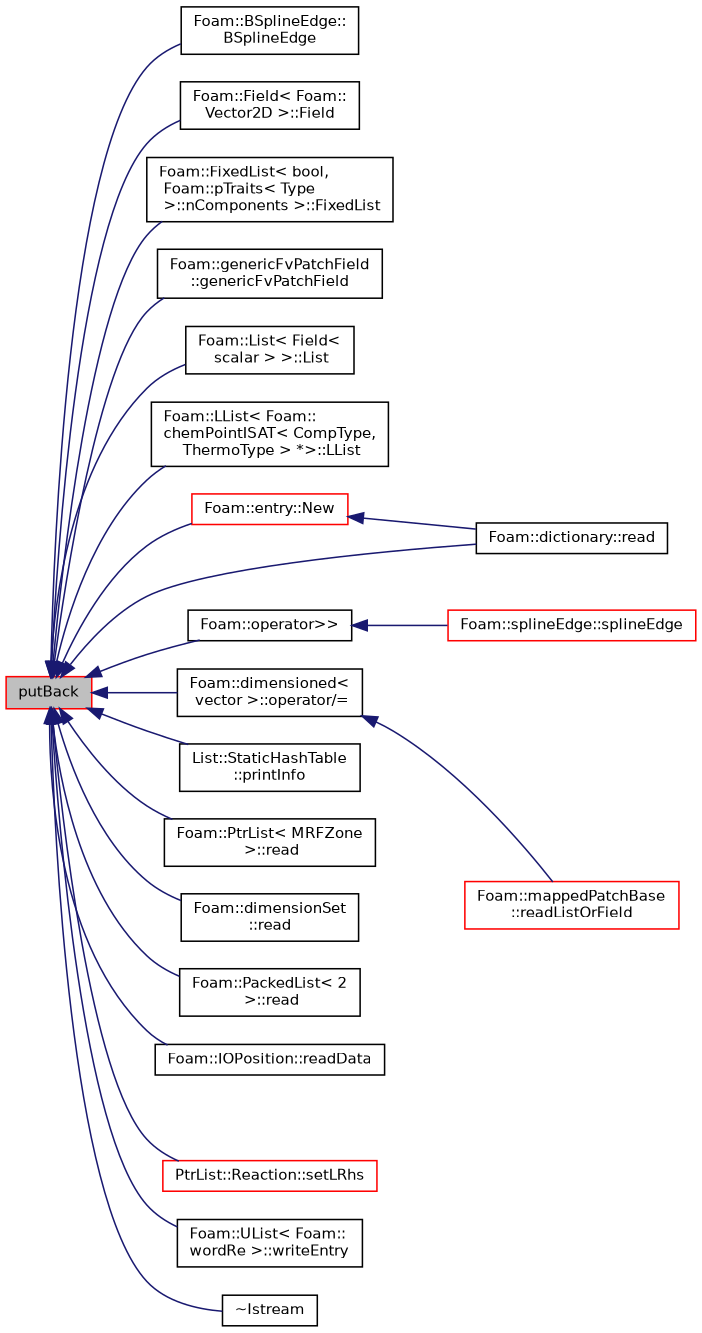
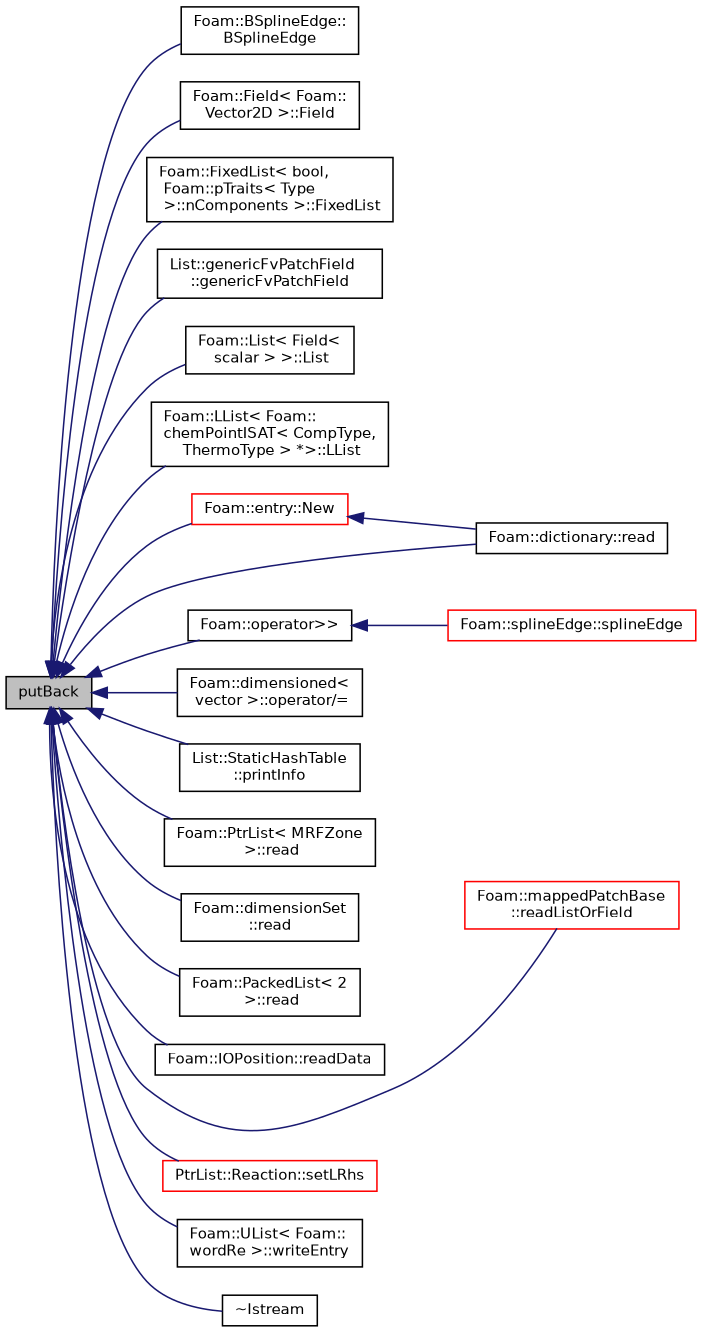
(270, 274) -> (270, 274)
(49, 693) -> (49, 693)
(472, 793) -> (196, 1118)
